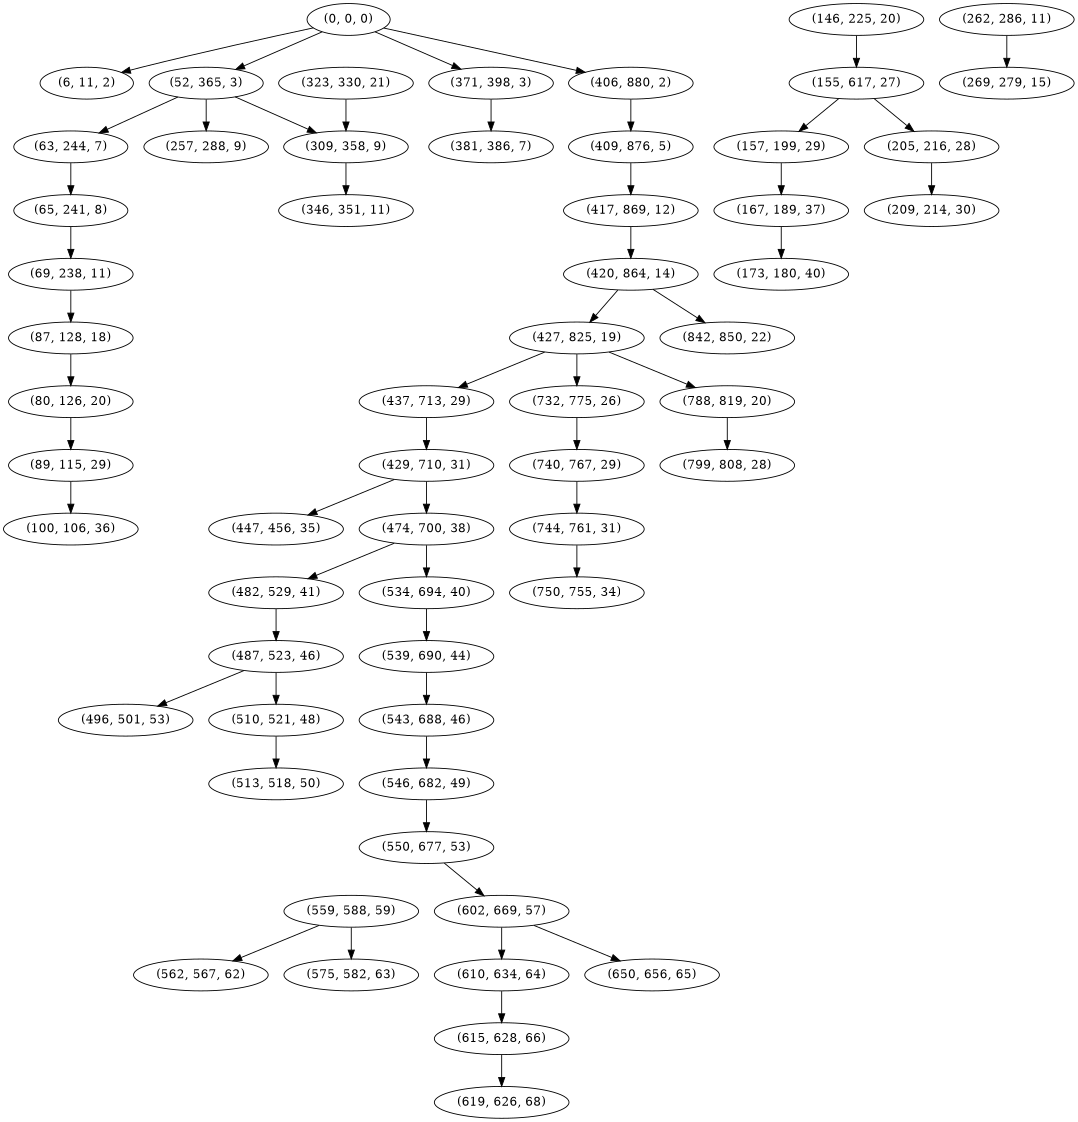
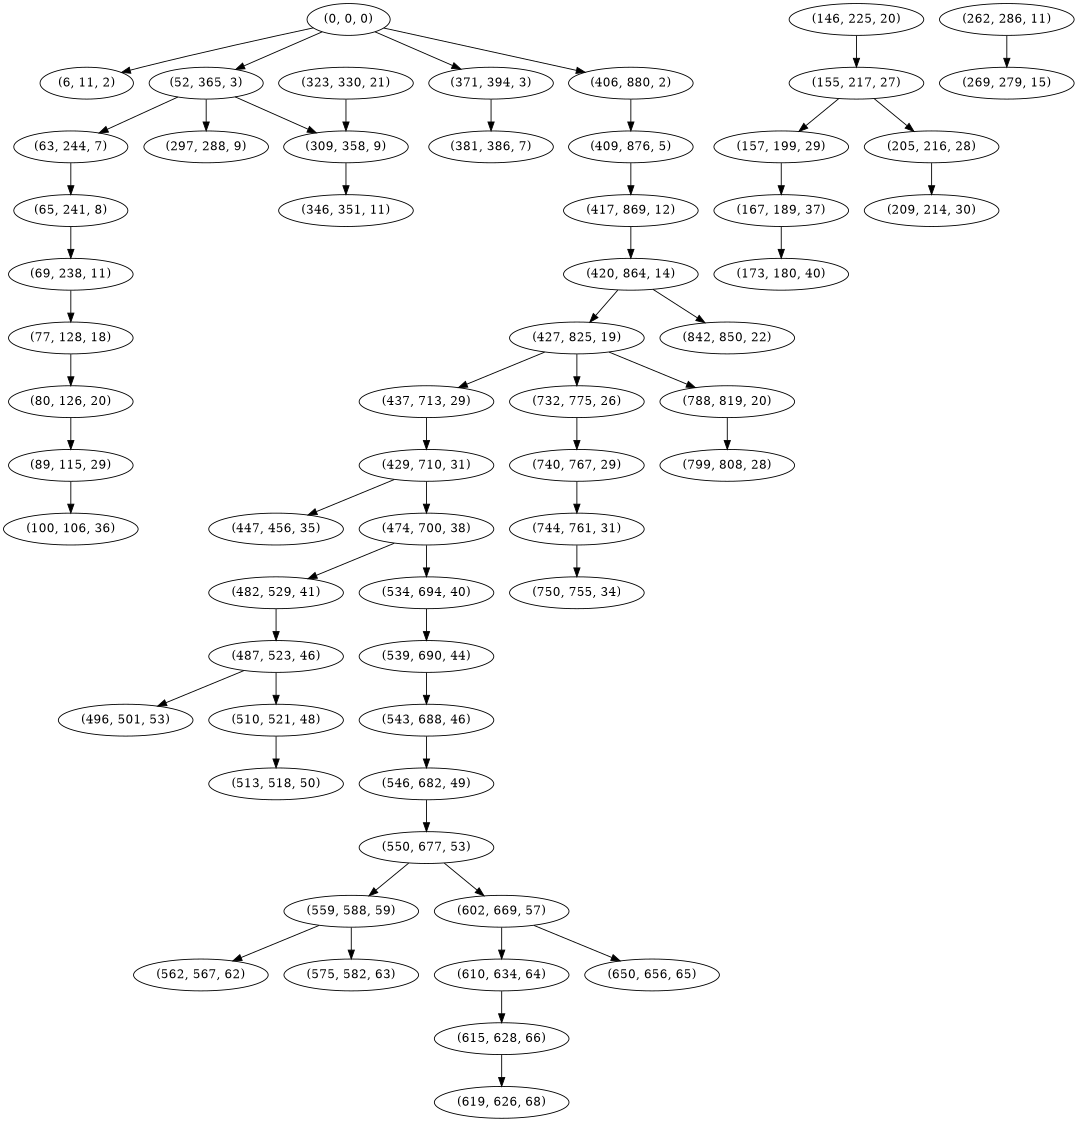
(491, 83) -> (491, 83)
(856, 83) -> (856, 83)
(206, 147) -> (206, 147)
(71, 338) -> (71, 338)
none -> (392, 877)
